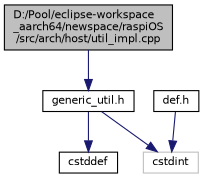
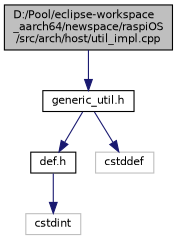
(125, 128) -> (74, 127)
(88, 163) -> (125, 163)
